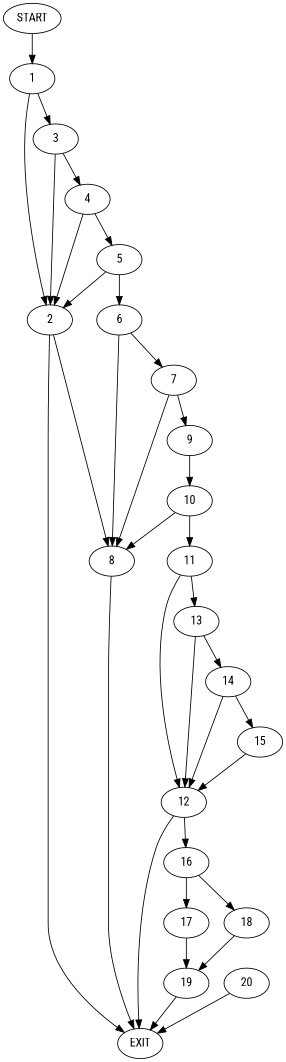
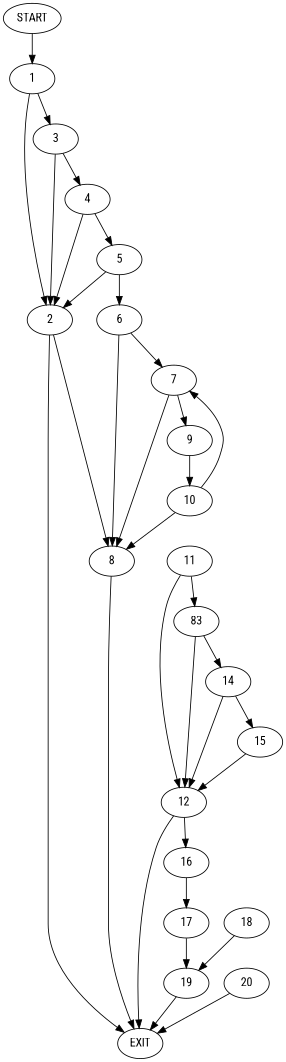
(190, 527) -> (223, 440)
(196, 621) -> (196, 621)
(213, 890) -> none
